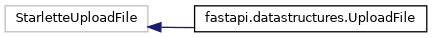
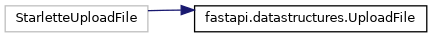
(178, 27) -> (164, 10)
